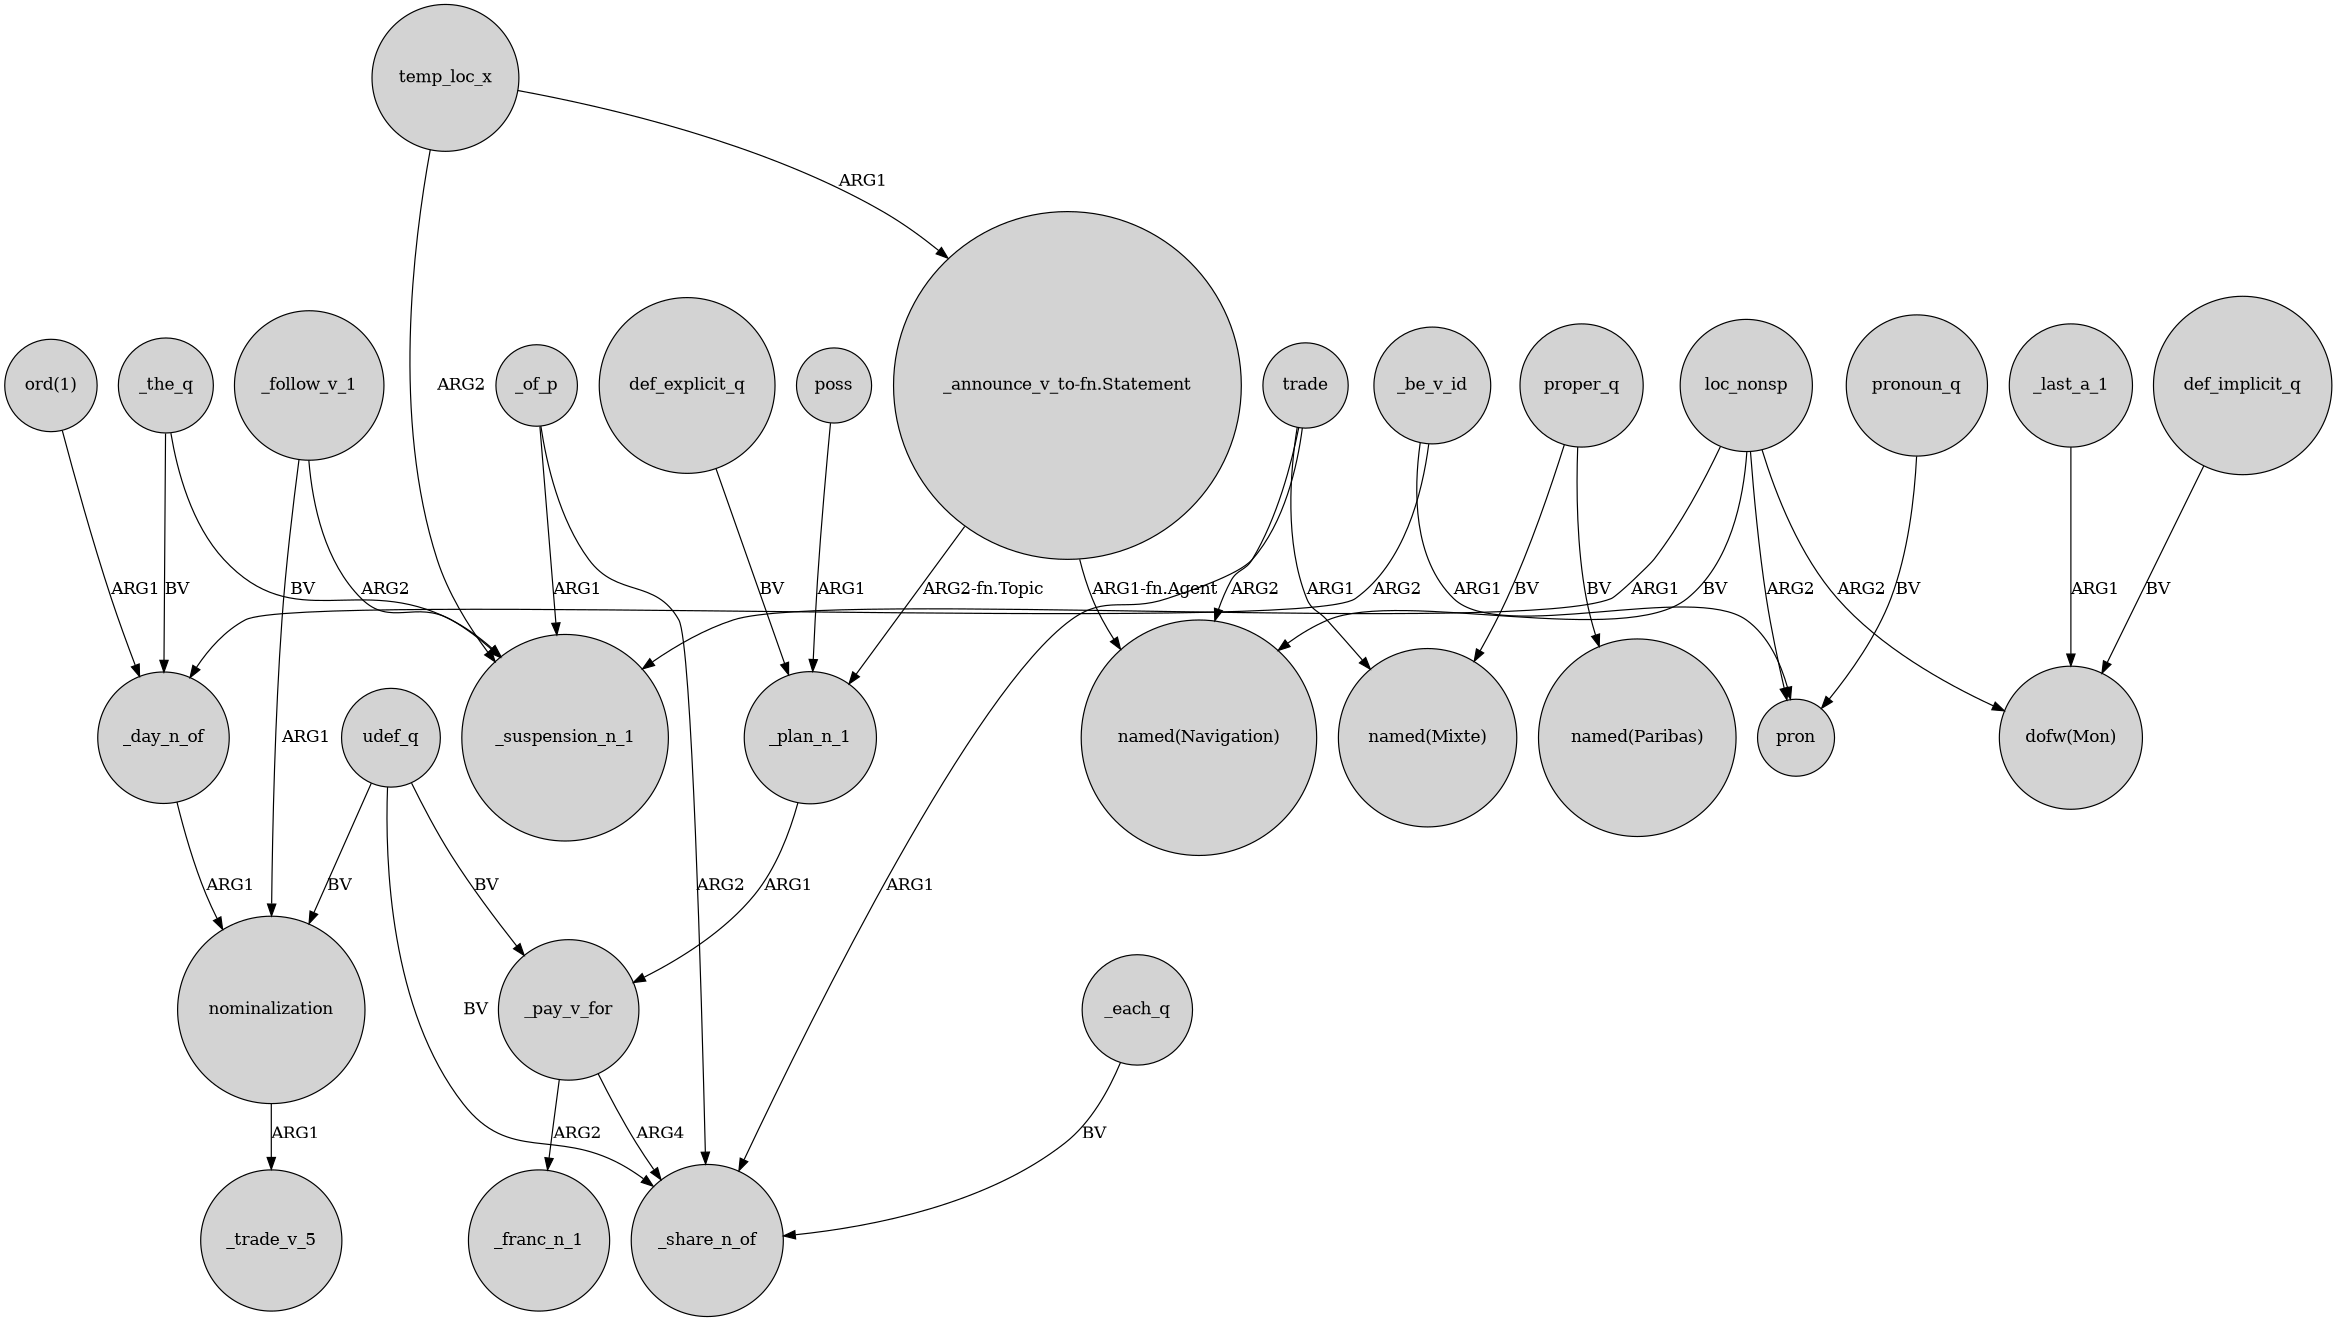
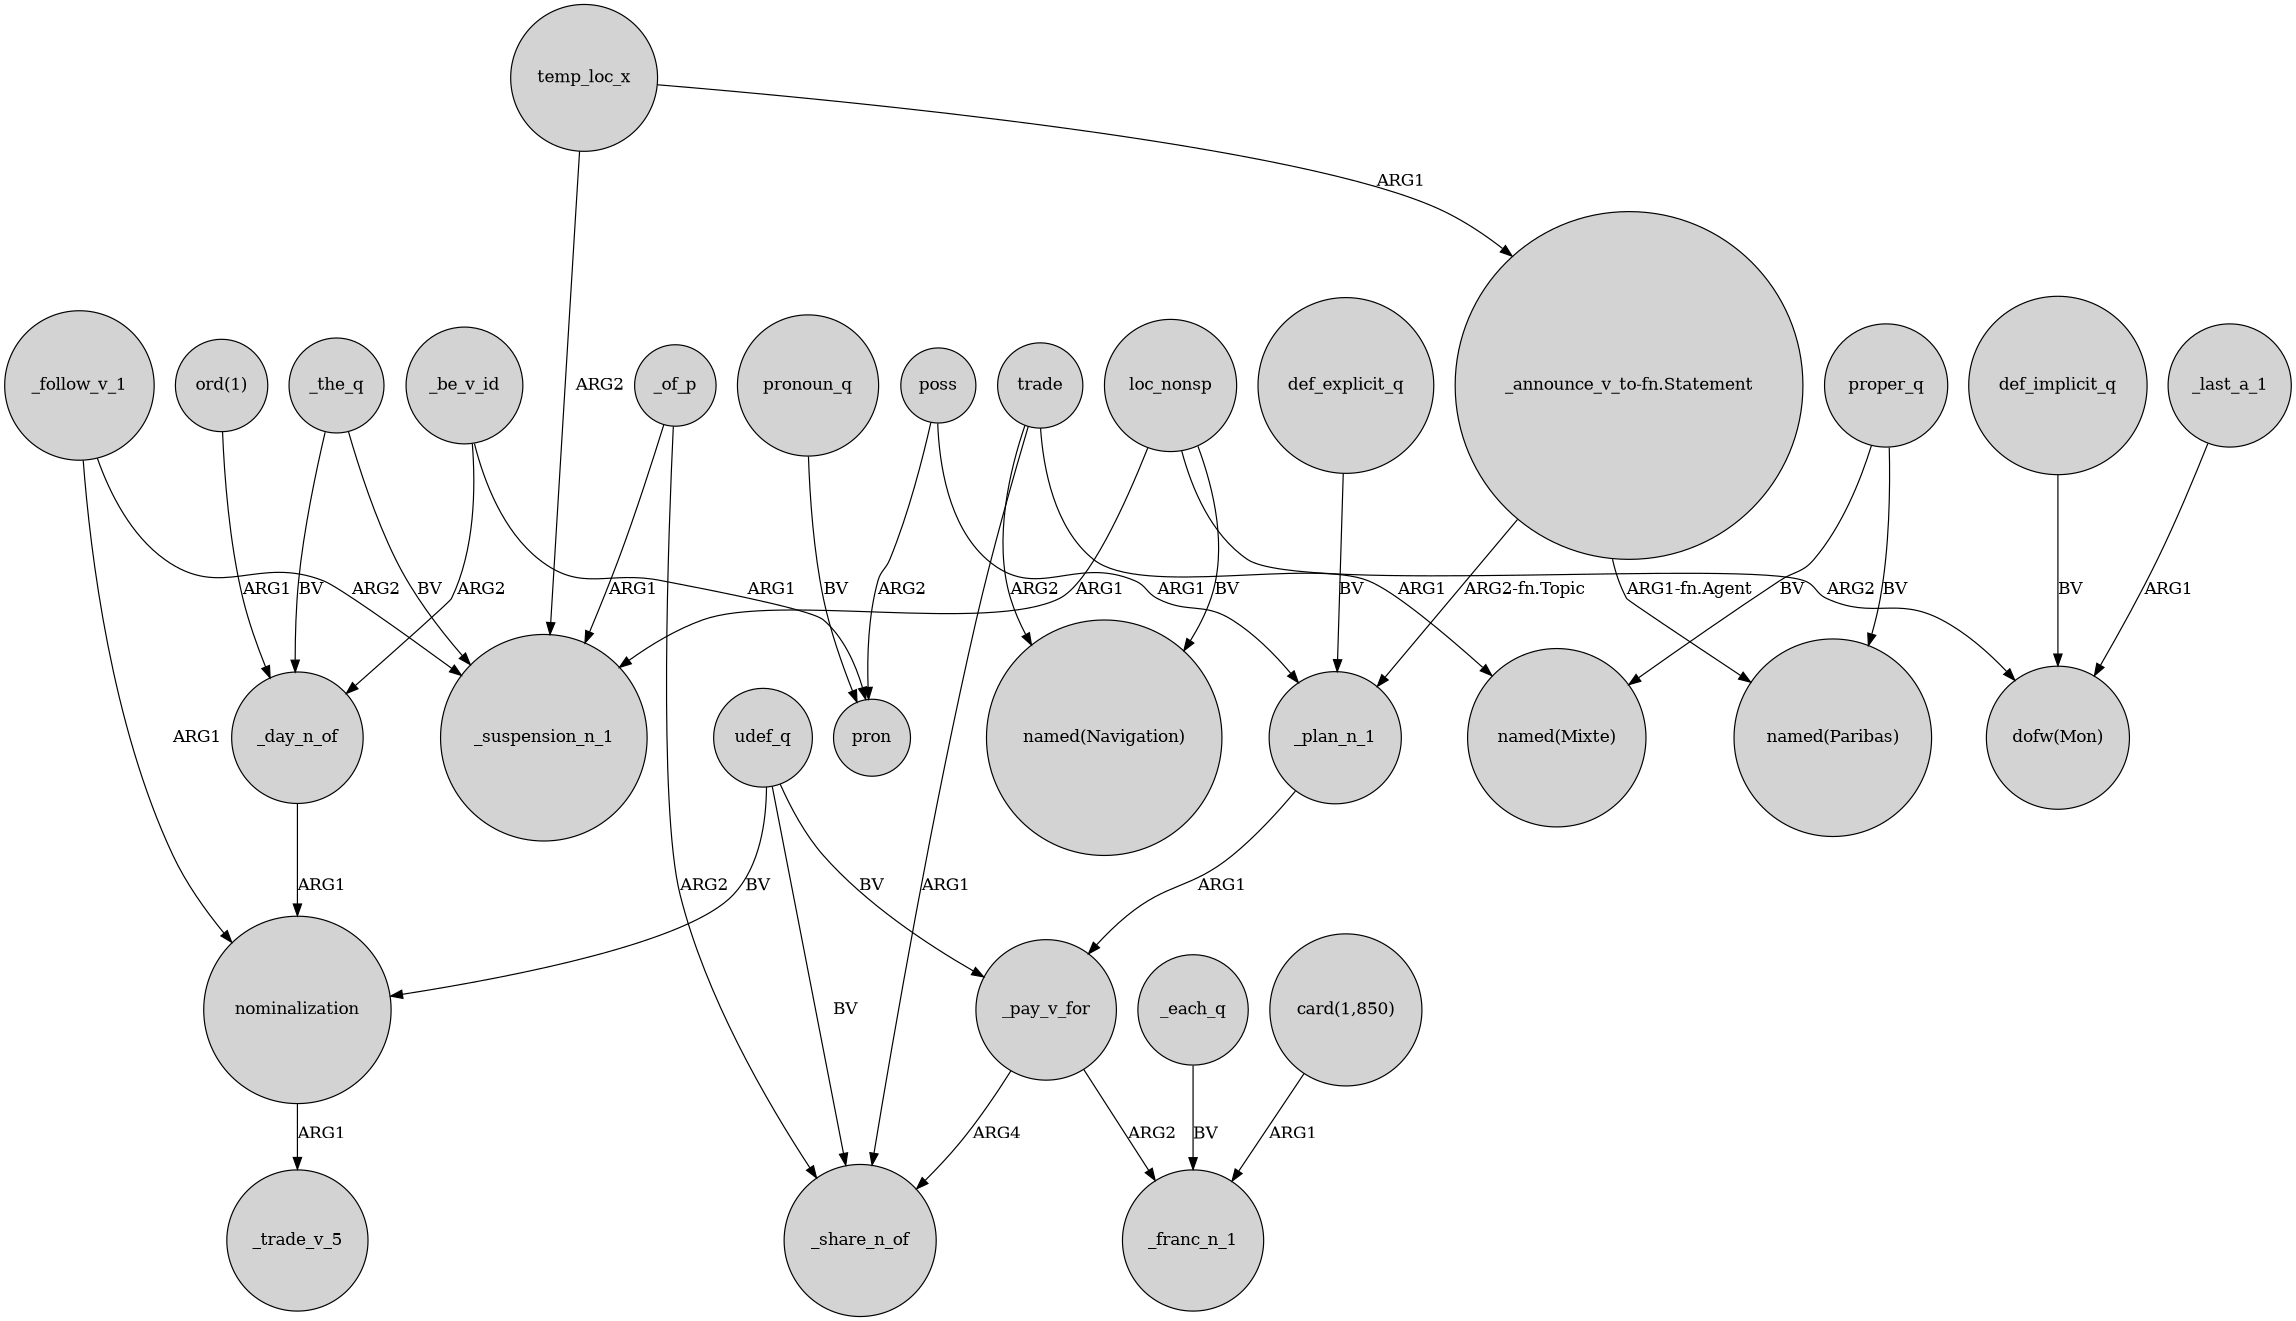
(1762, 571) -> (892, 554)
(1092, 599) -> (1666, 626)
none -> (1346, 1010)
(983, 1190) -> (1193, 1112)
